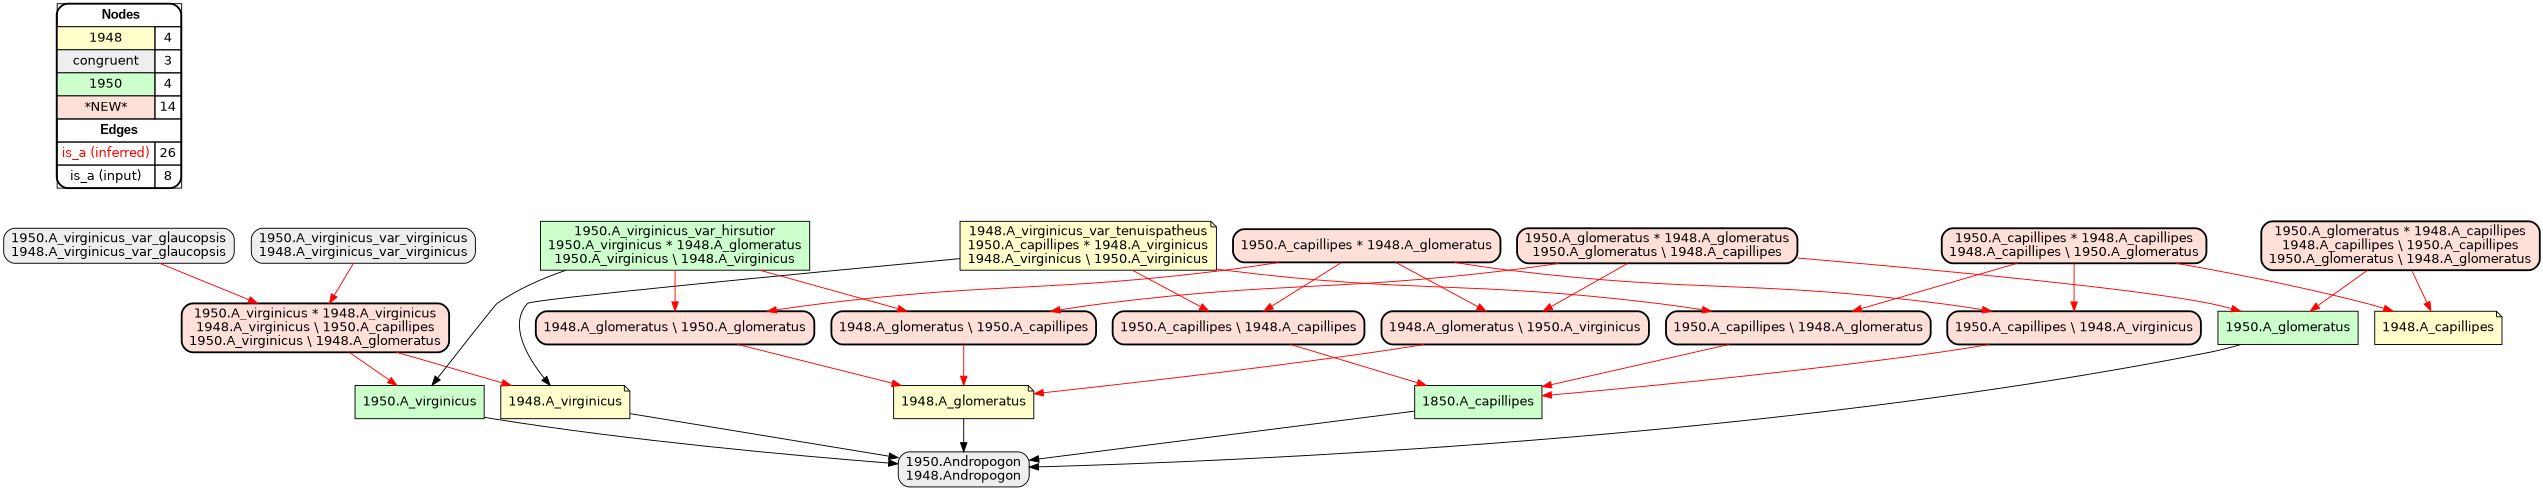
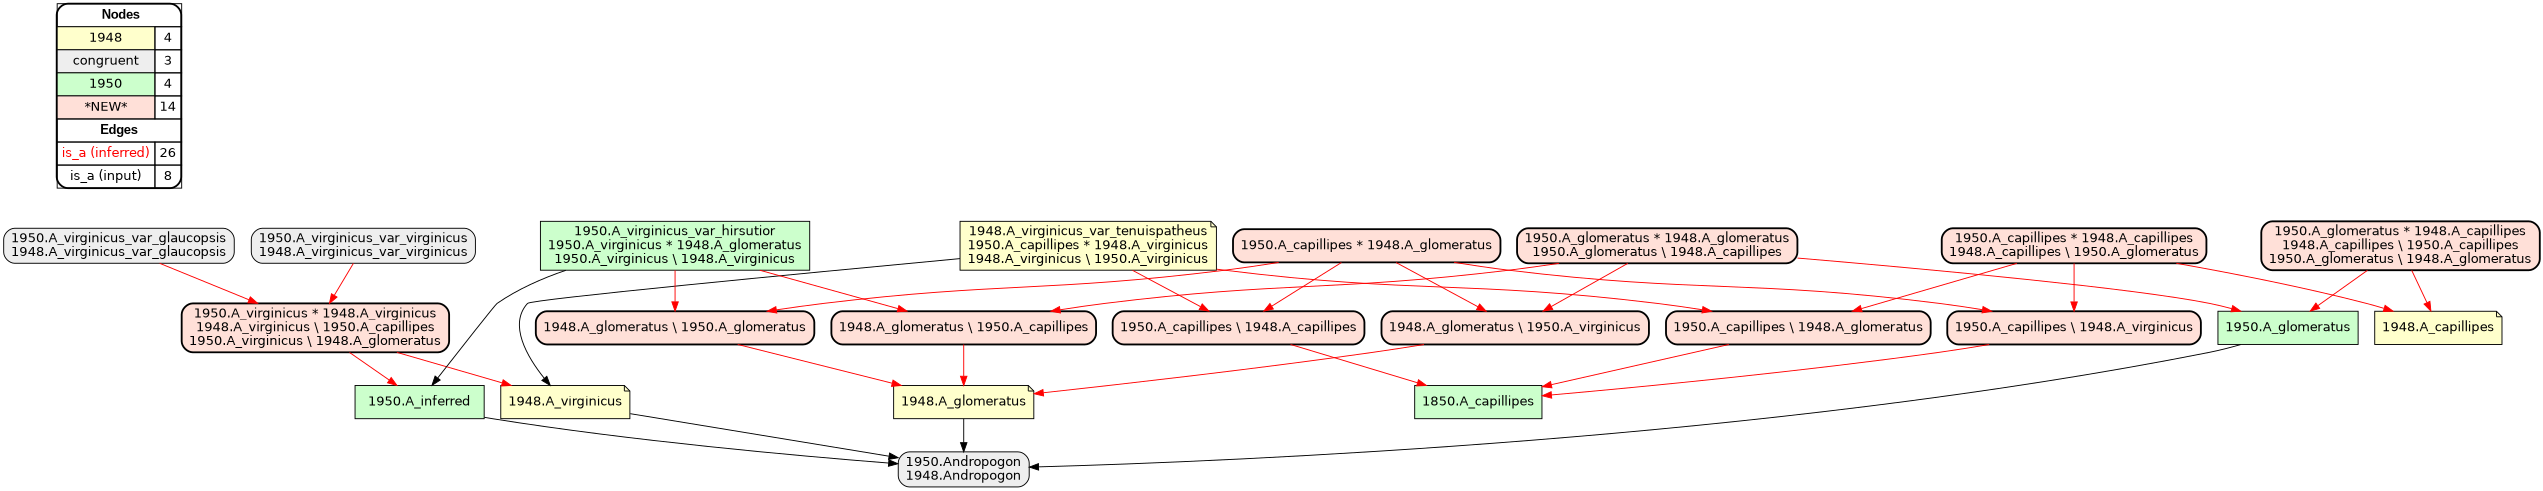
(420, 402) -> (420, 402)
(1227, 435) -> none
